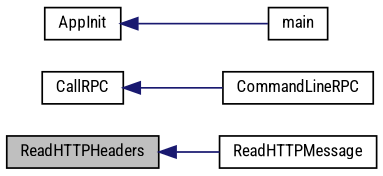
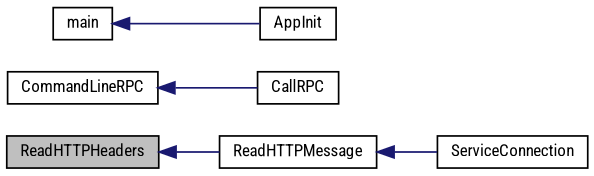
(203, 24) -> (195, 24)
(182, 88) -> (217, 88)
none -> (513, 152)
